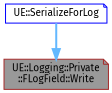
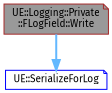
(56, 36) -> (56, 47)
